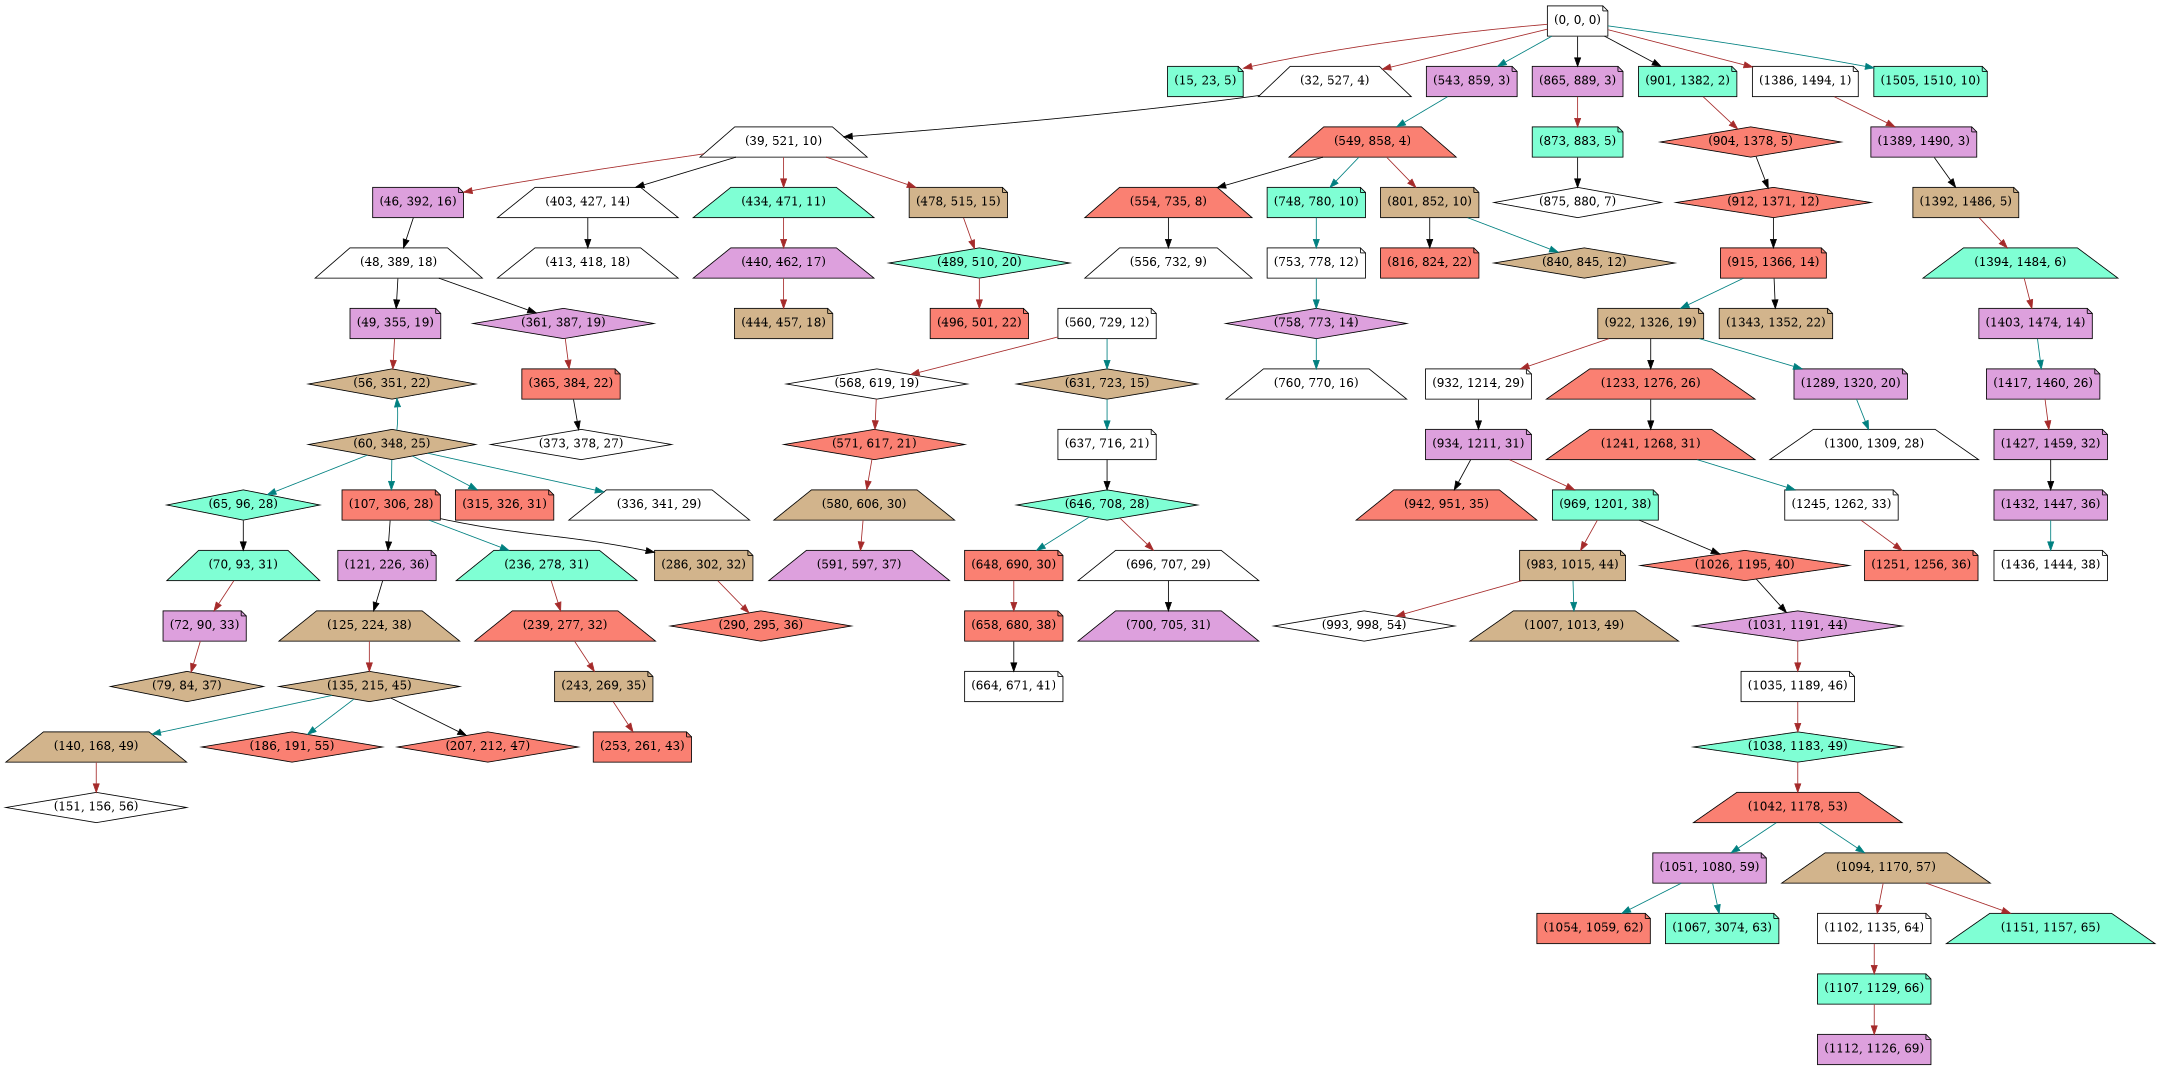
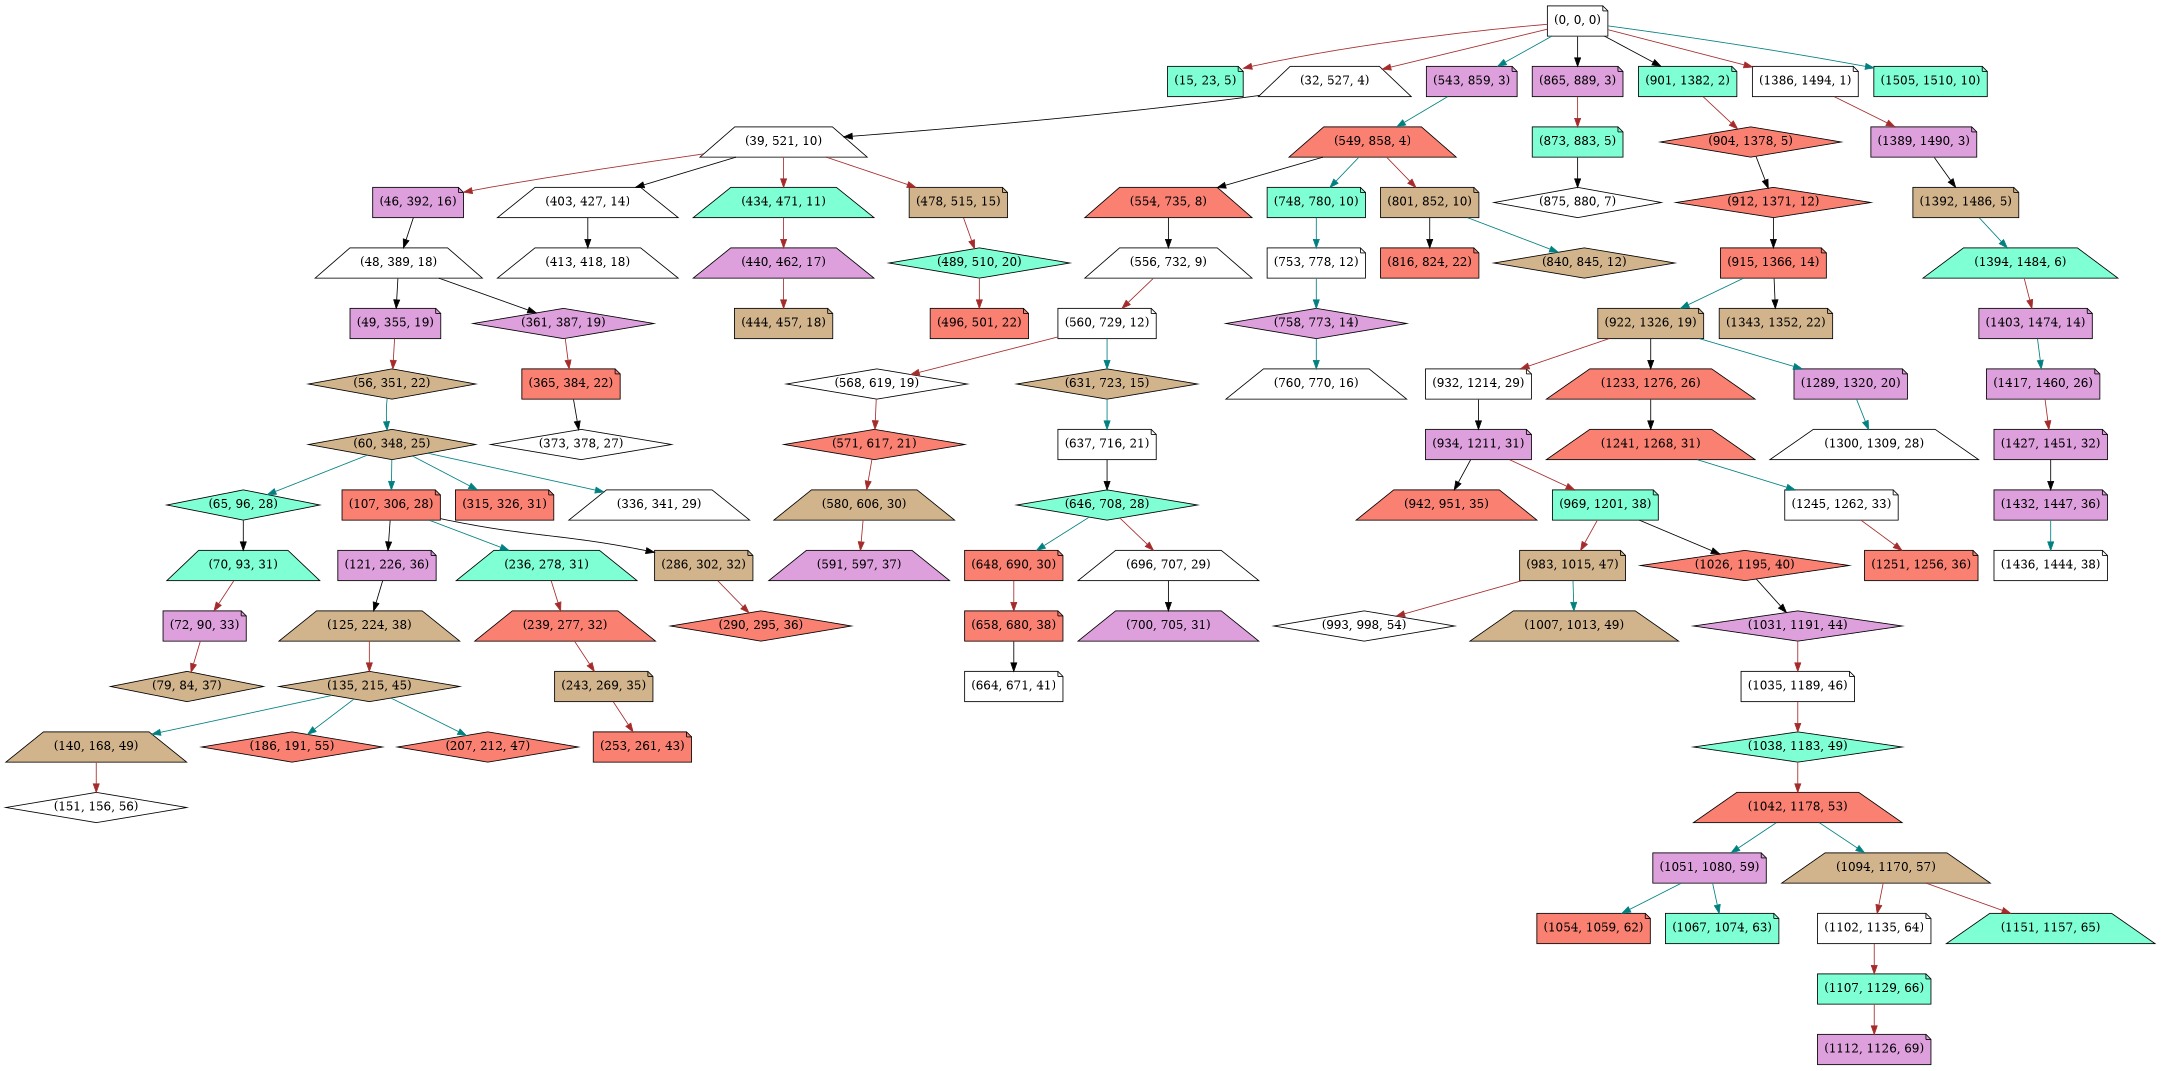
(1990, 230) -> (1990, 230)
none -> (1141, 290)
(398, 419) -> (386, 410)
(2051, 445) -> (2051, 445)
(1573, 566) -> (1573, 566)
(425, 715) -> (425, 715)
(1722, 929) -> (1722, 929)
